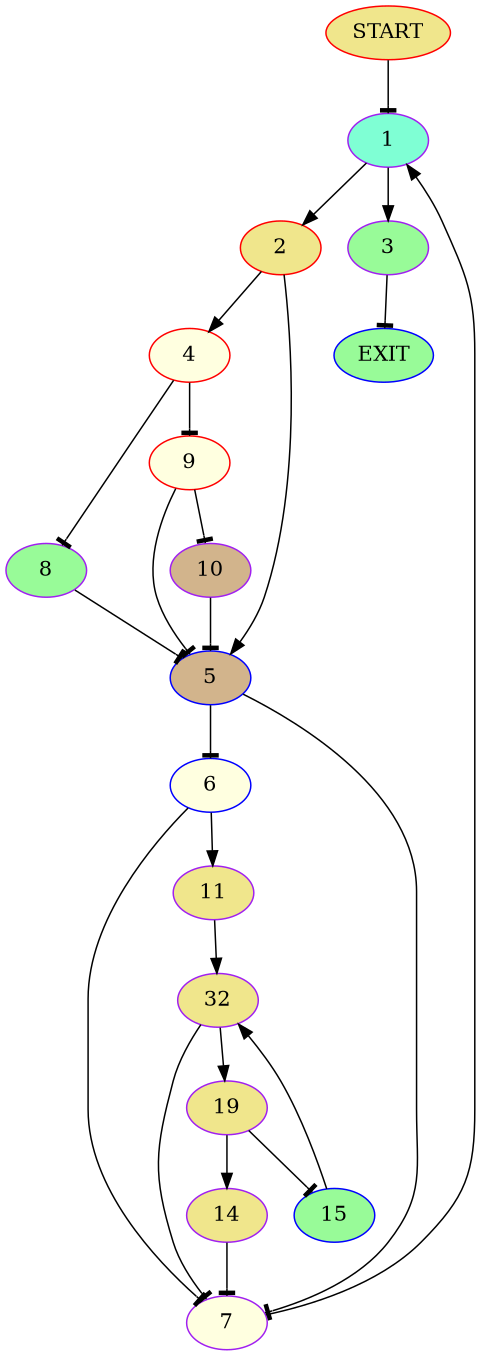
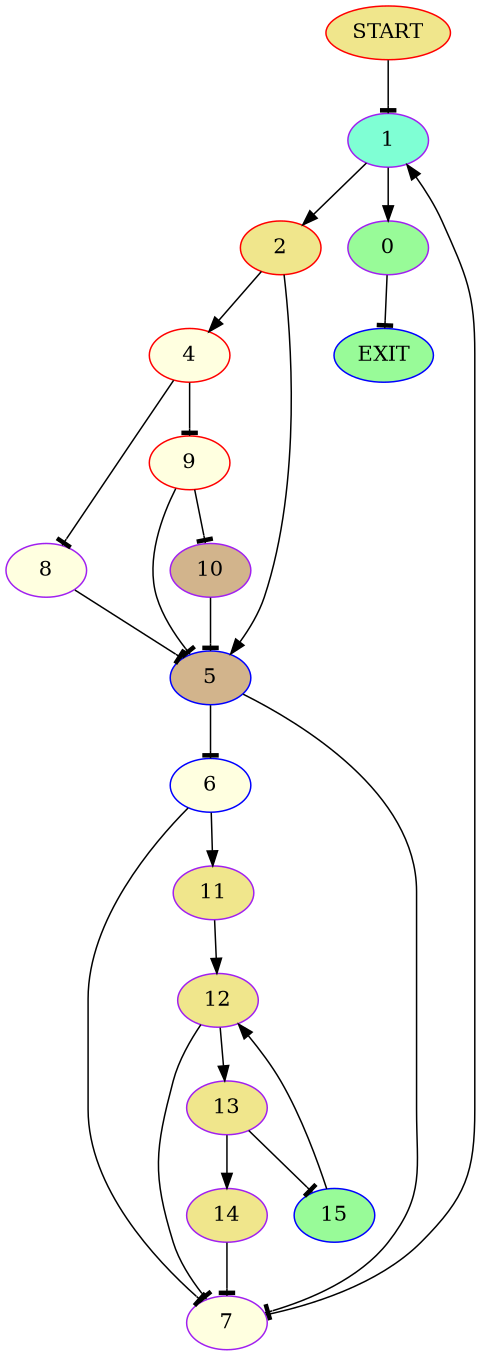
(388, 248) -> (388, 248)
(46, 570) -> (46, 570)
(218, 1000) -> (218, 1000)
(227, 1108) -> (227, 1108)
